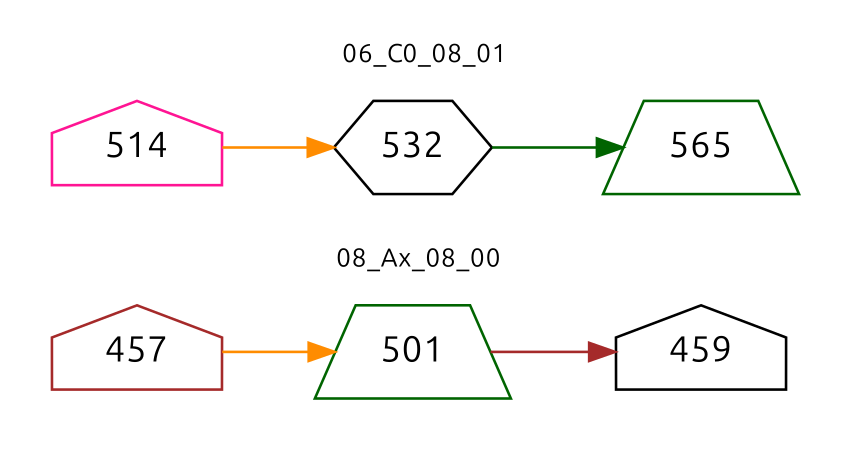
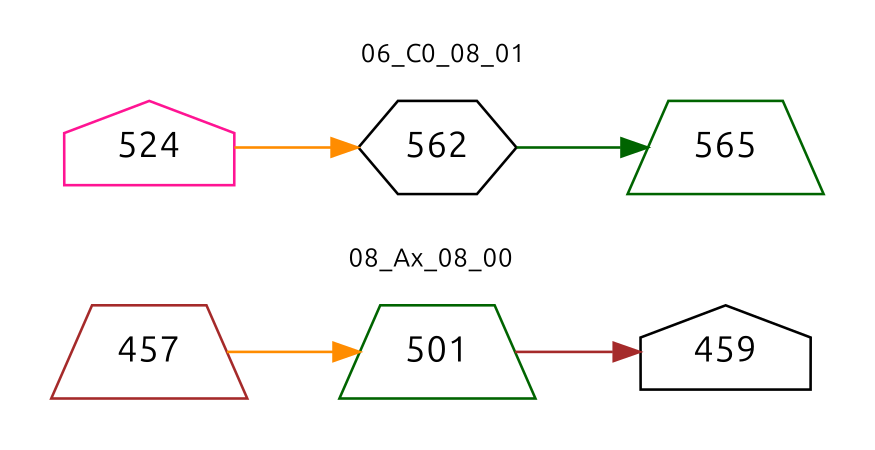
(137, 147) -> (149, 147)
(413, 147) -> (437, 147)
(137, 352) -> (149, 352)
